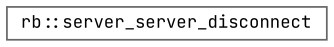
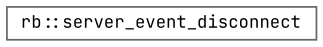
(167, 23) -> (162, 23)
